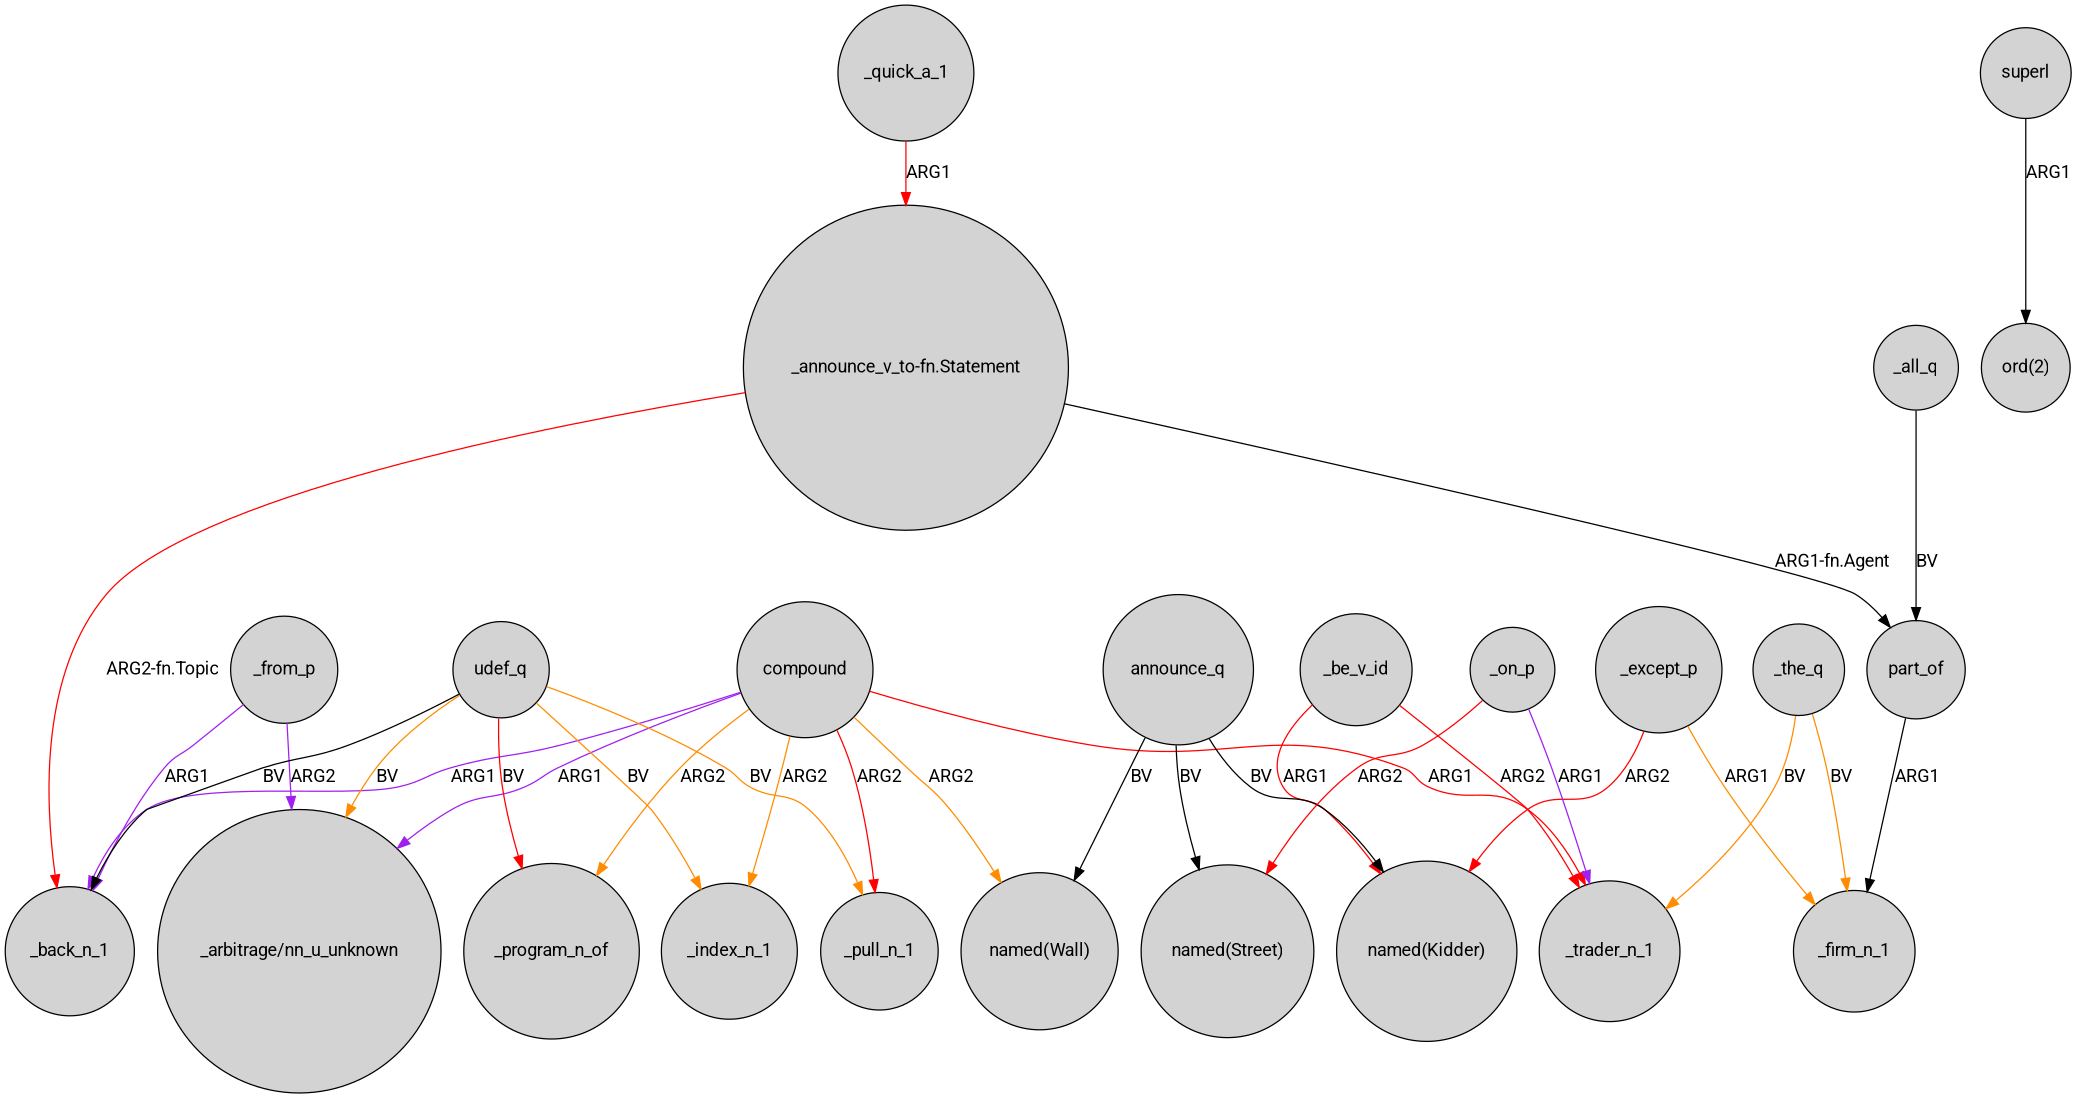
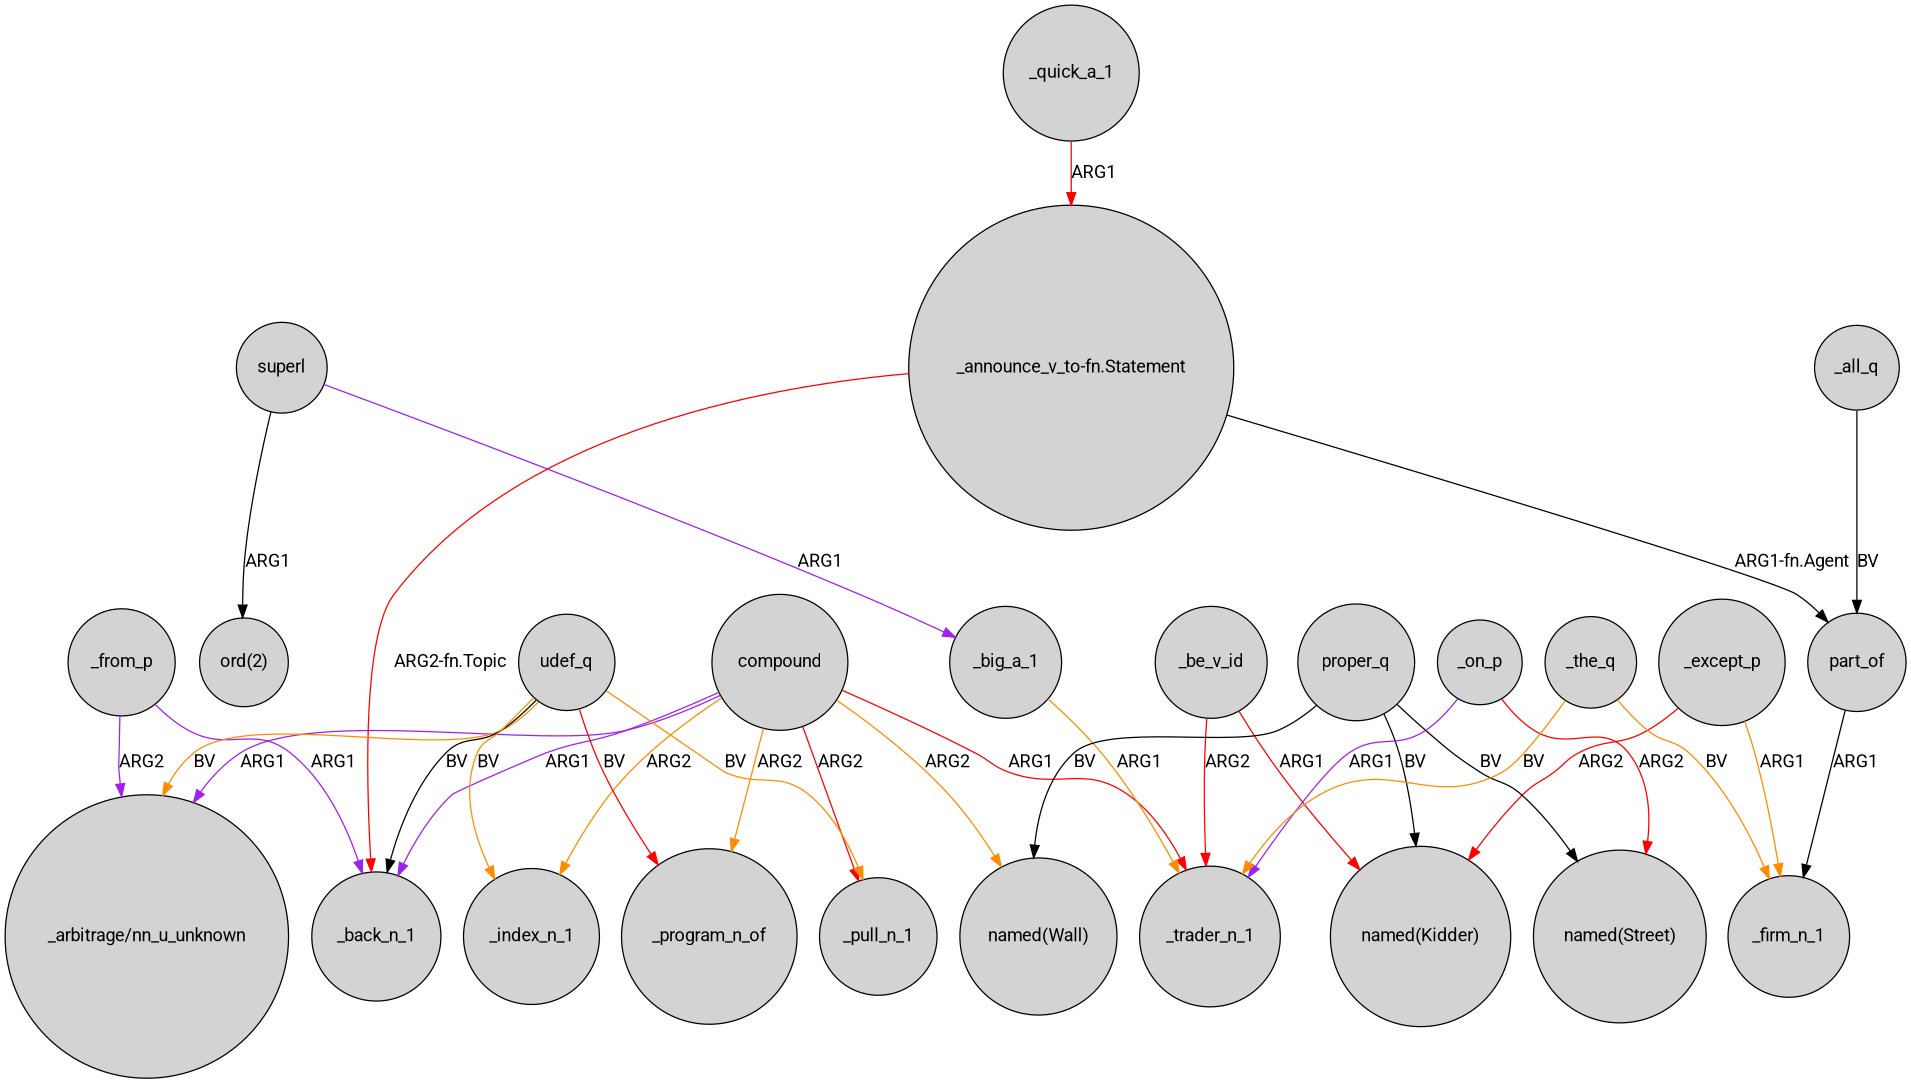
none -> (1006, 662)
(1178, 670) -> (1356, 662)
